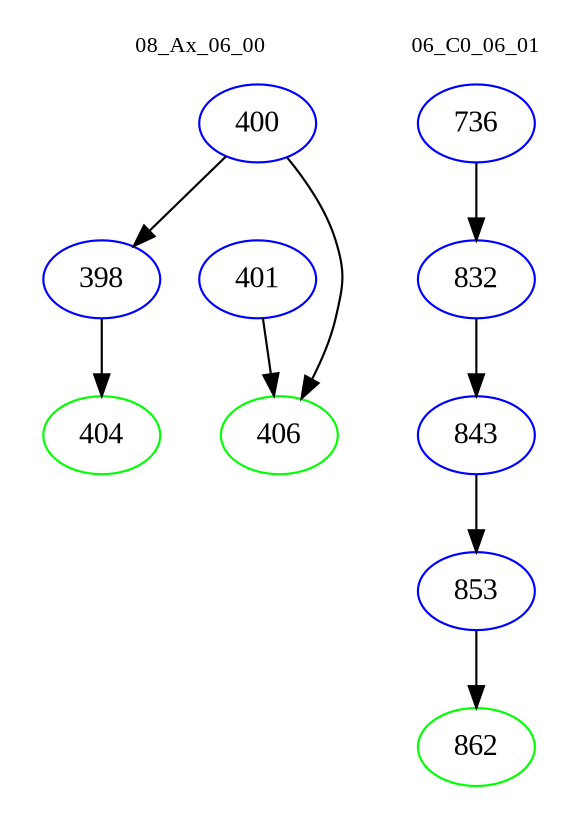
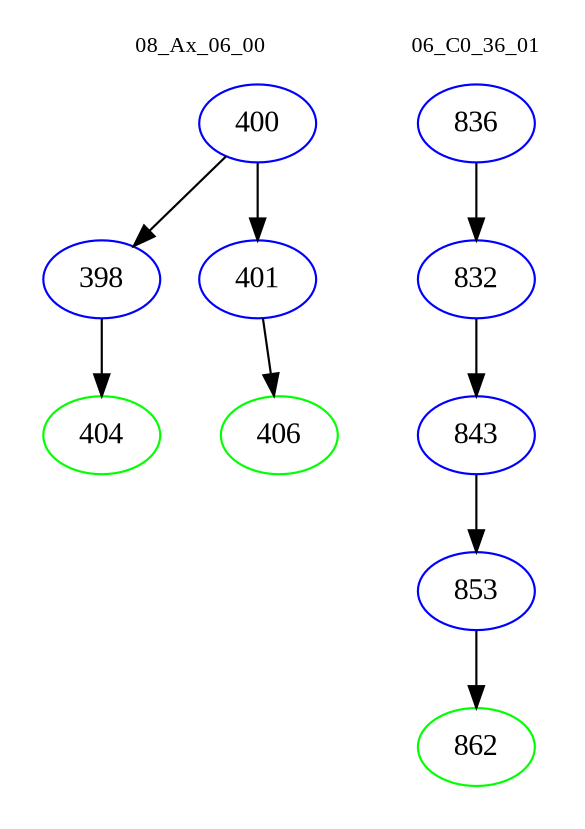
(476, 47) -> (476, 47)
(476, 123) -> (476, 123)
(341, 264) -> (258, 191)
